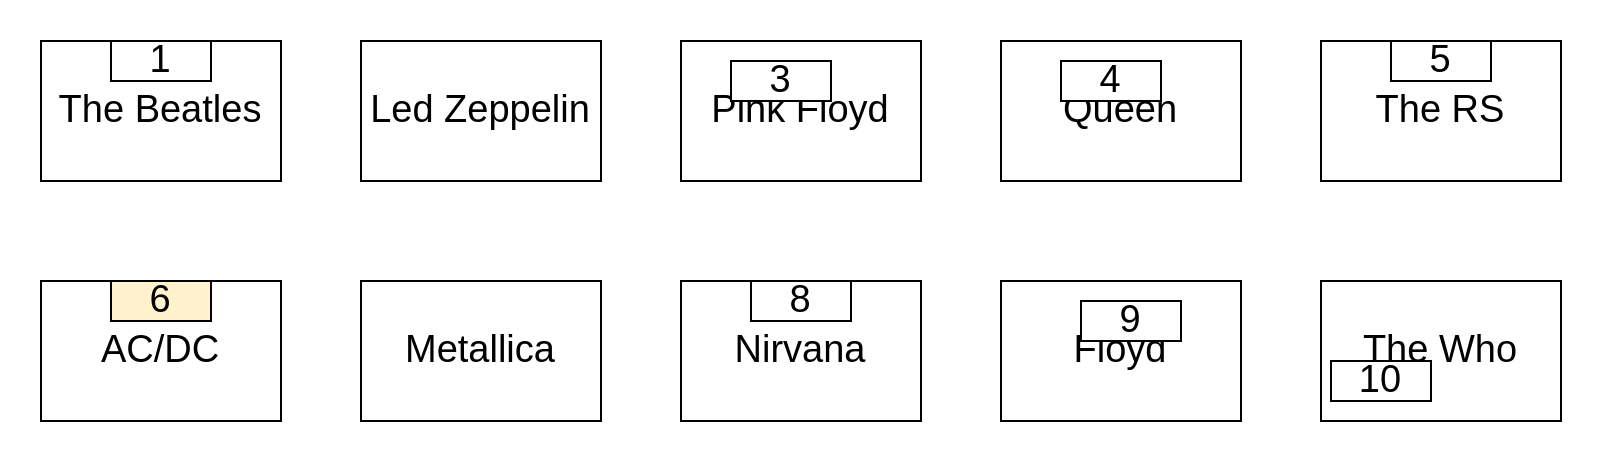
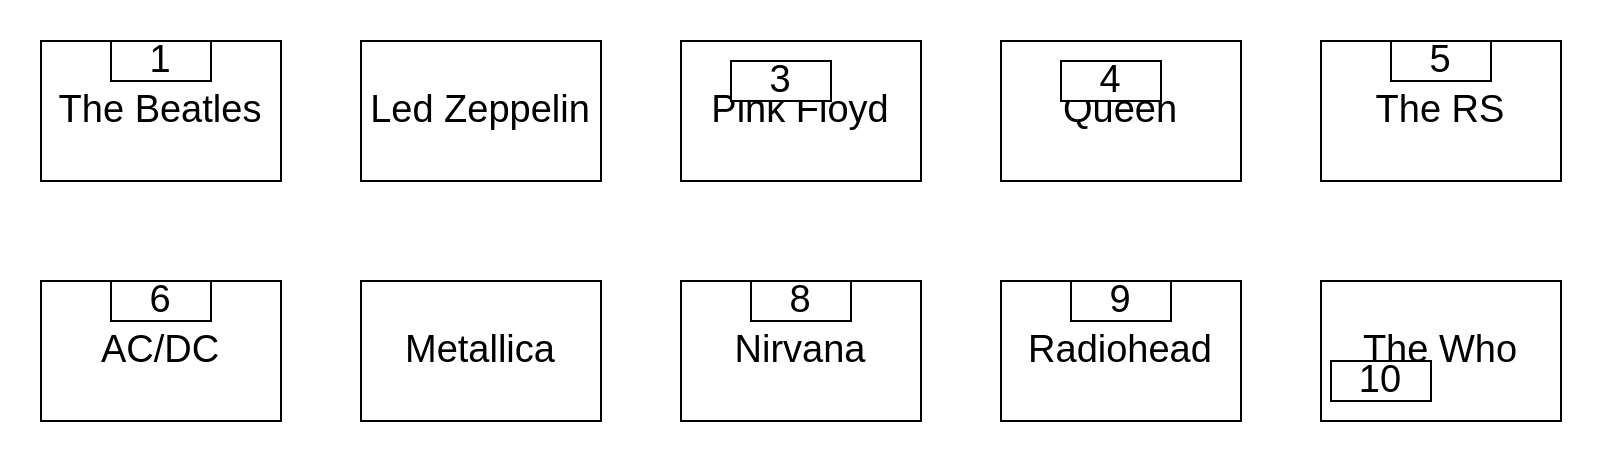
(161, 301) -> (161, 301)
(1131, 321) -> (1121, 301)
(1121, 351) -> (1121, 351)
